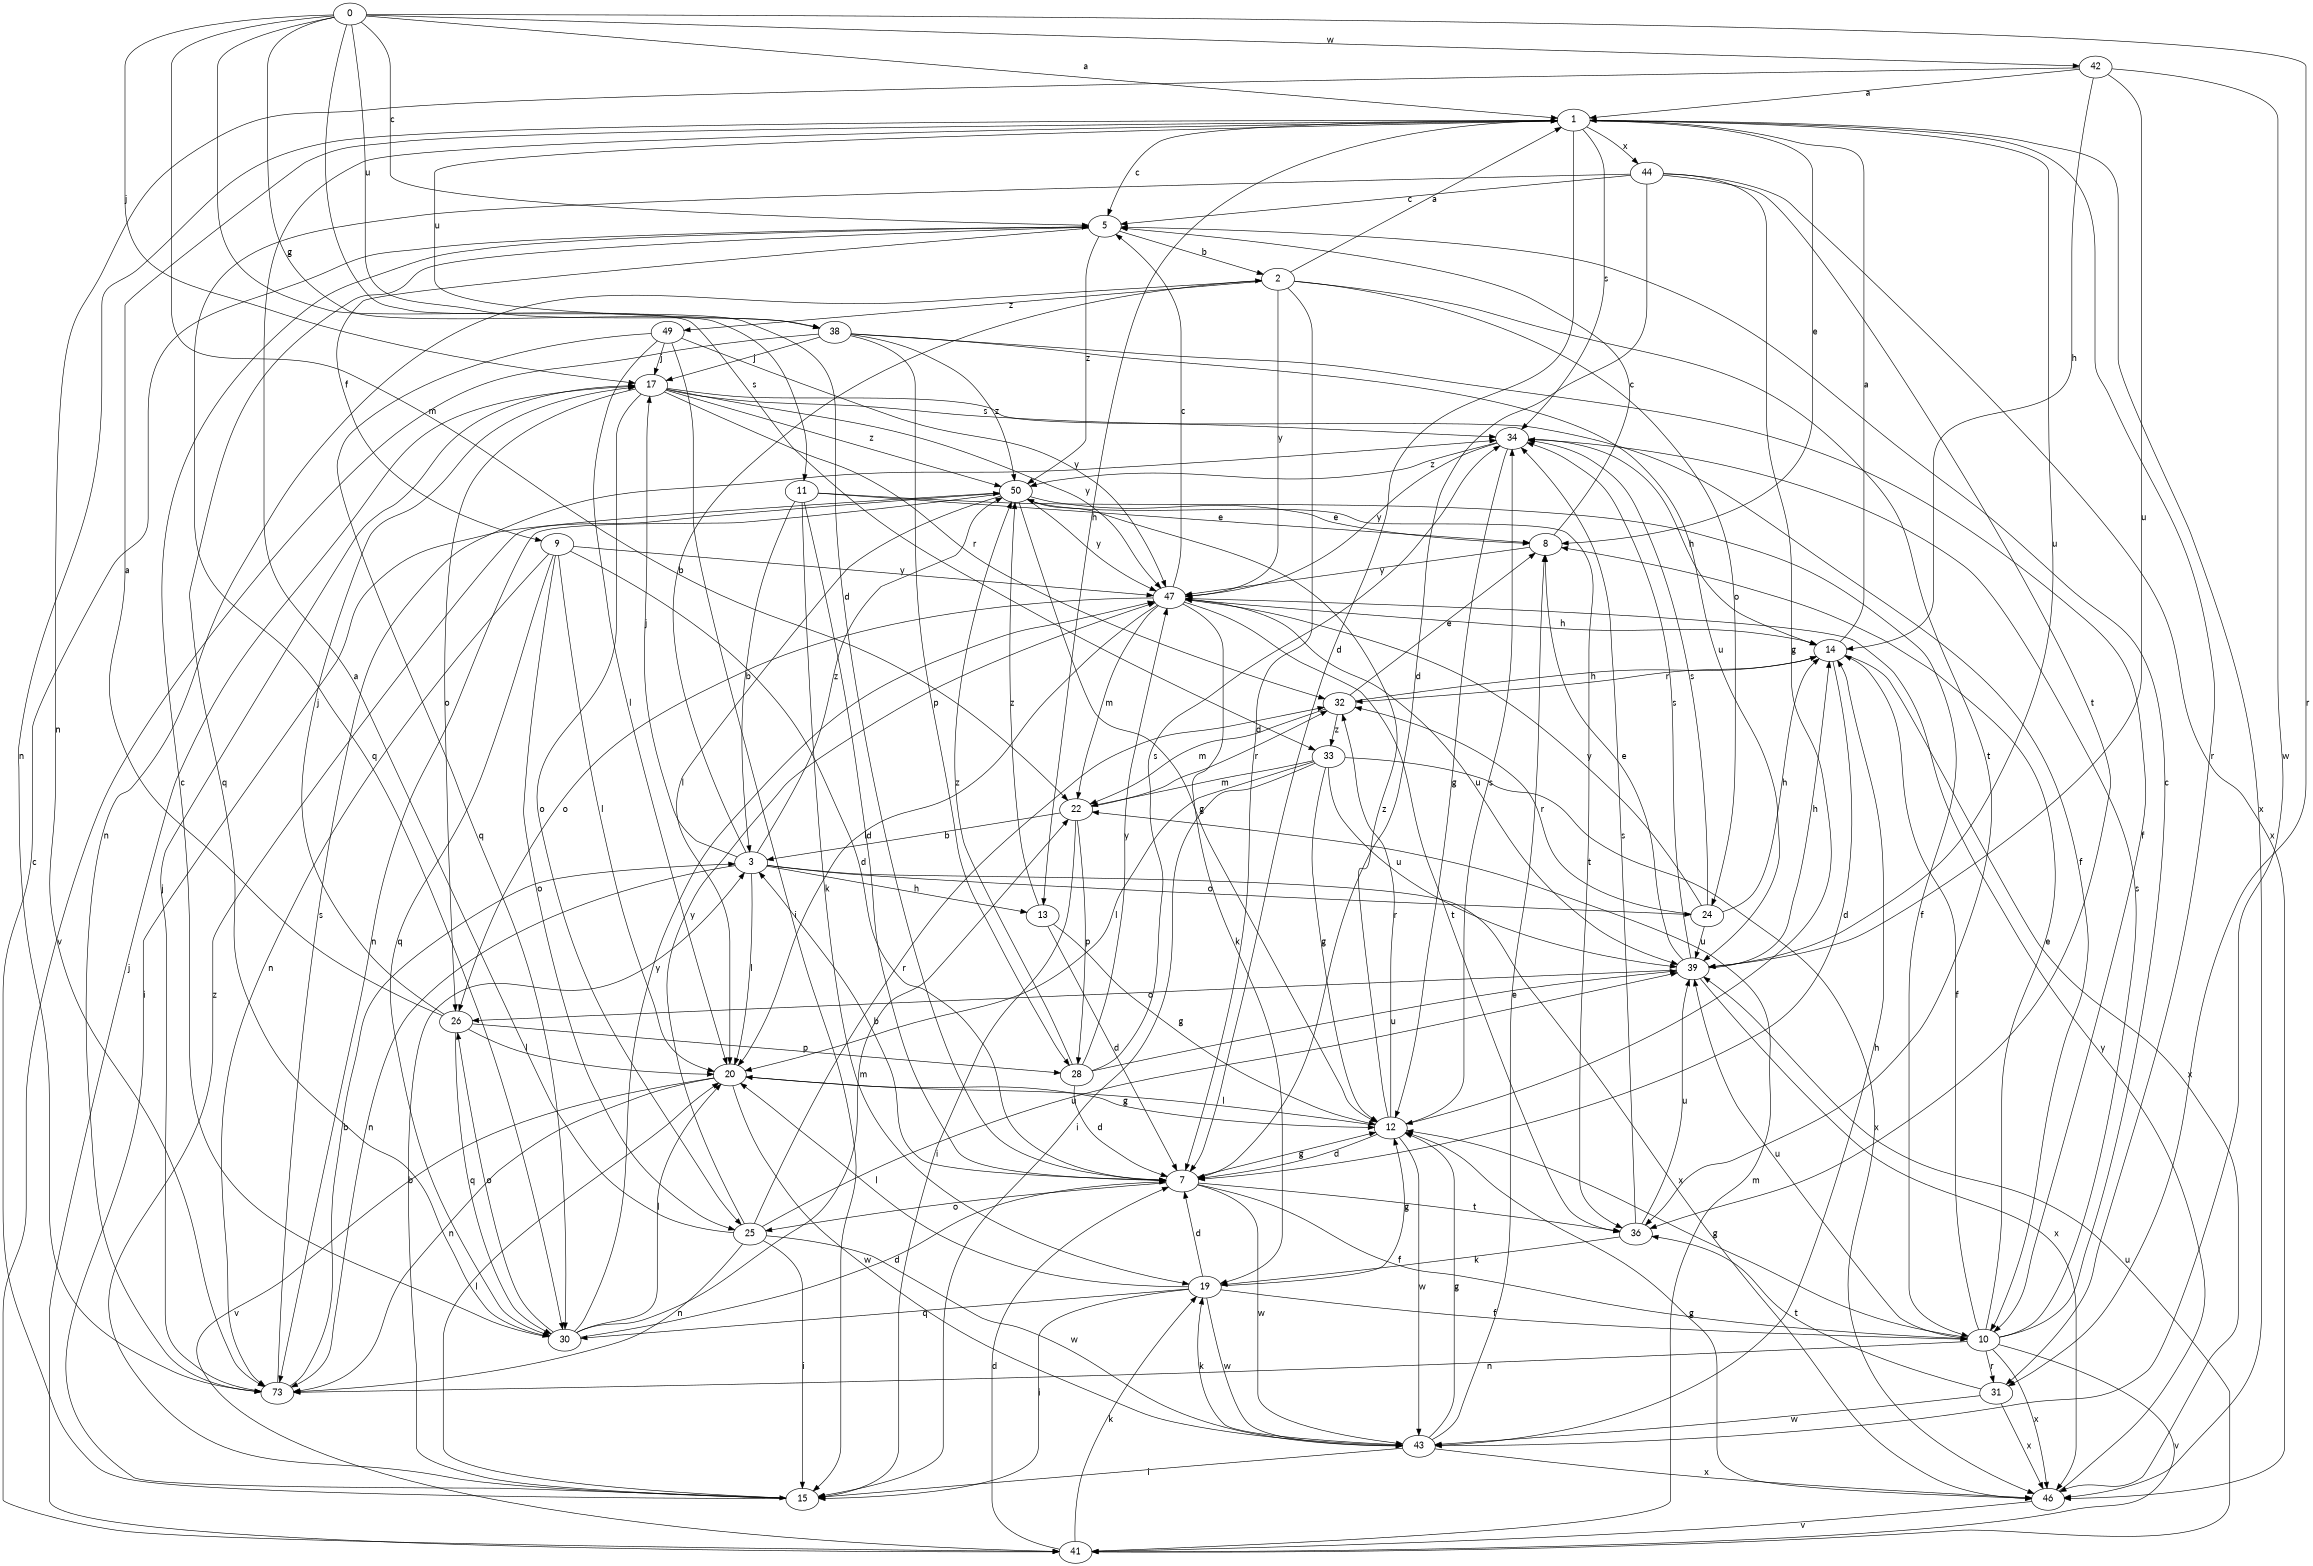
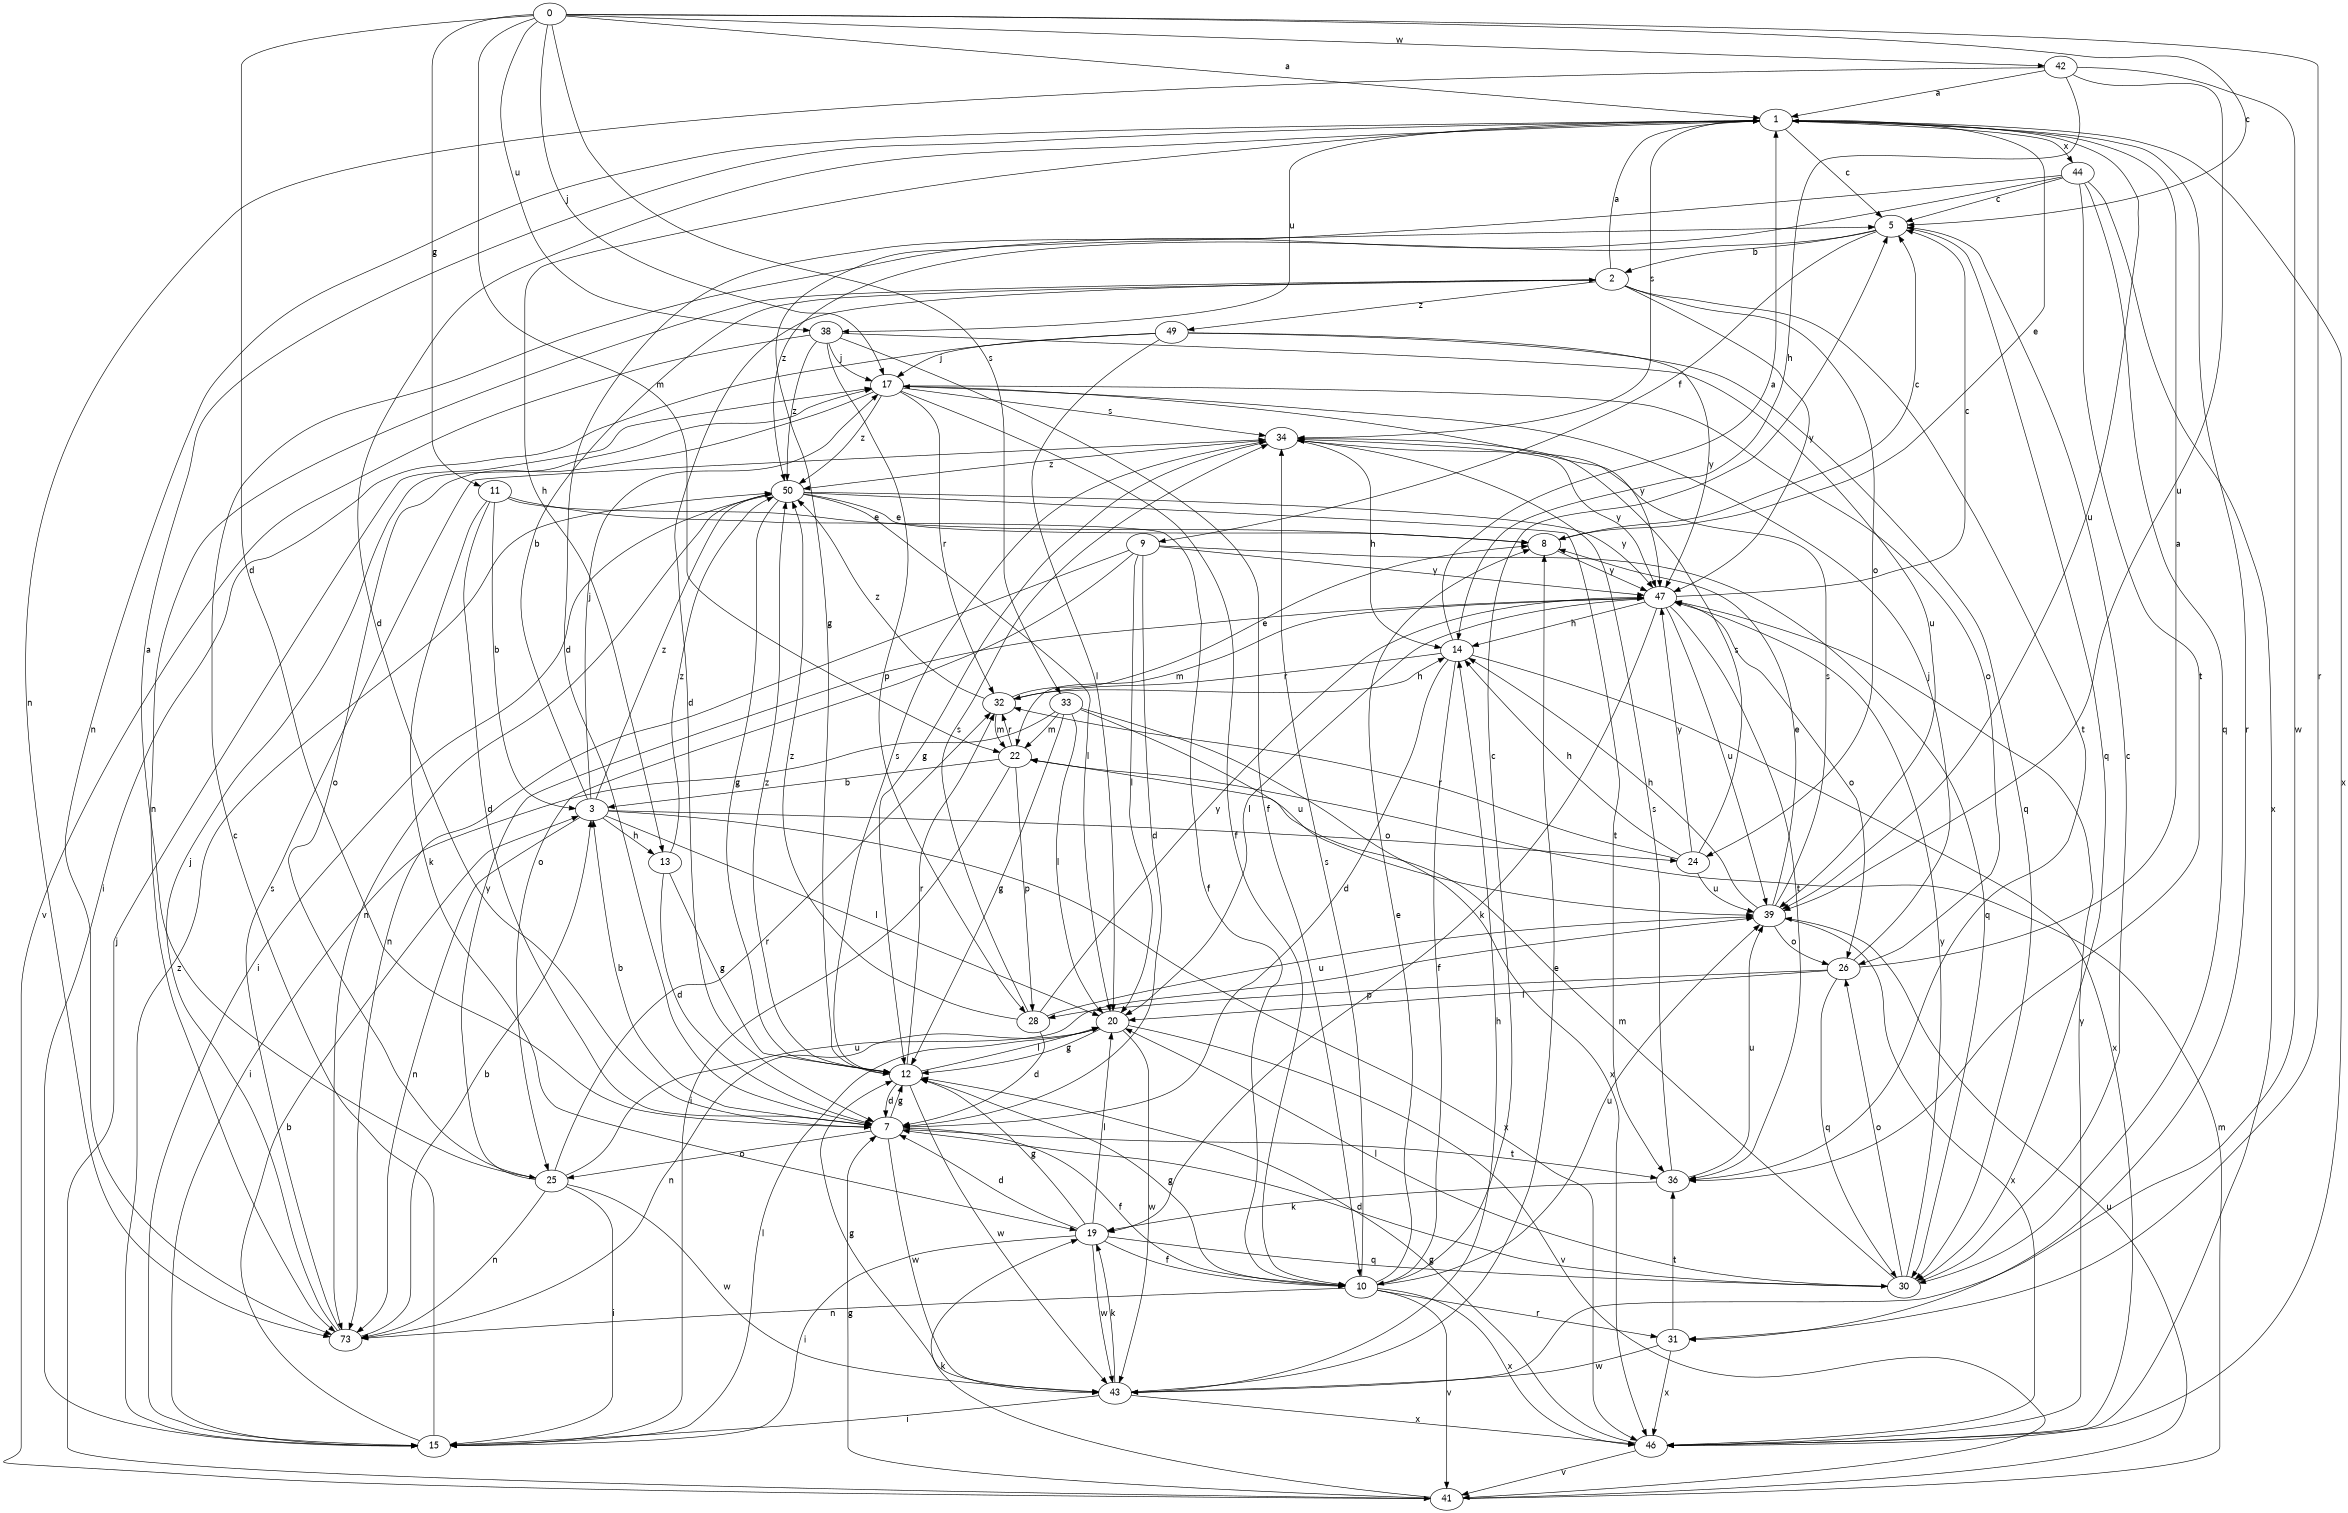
(1335, 727) -> (880, 615)
(1955, 981) -> (1437, 968)
(994, 1367) -> (850, 1314)
